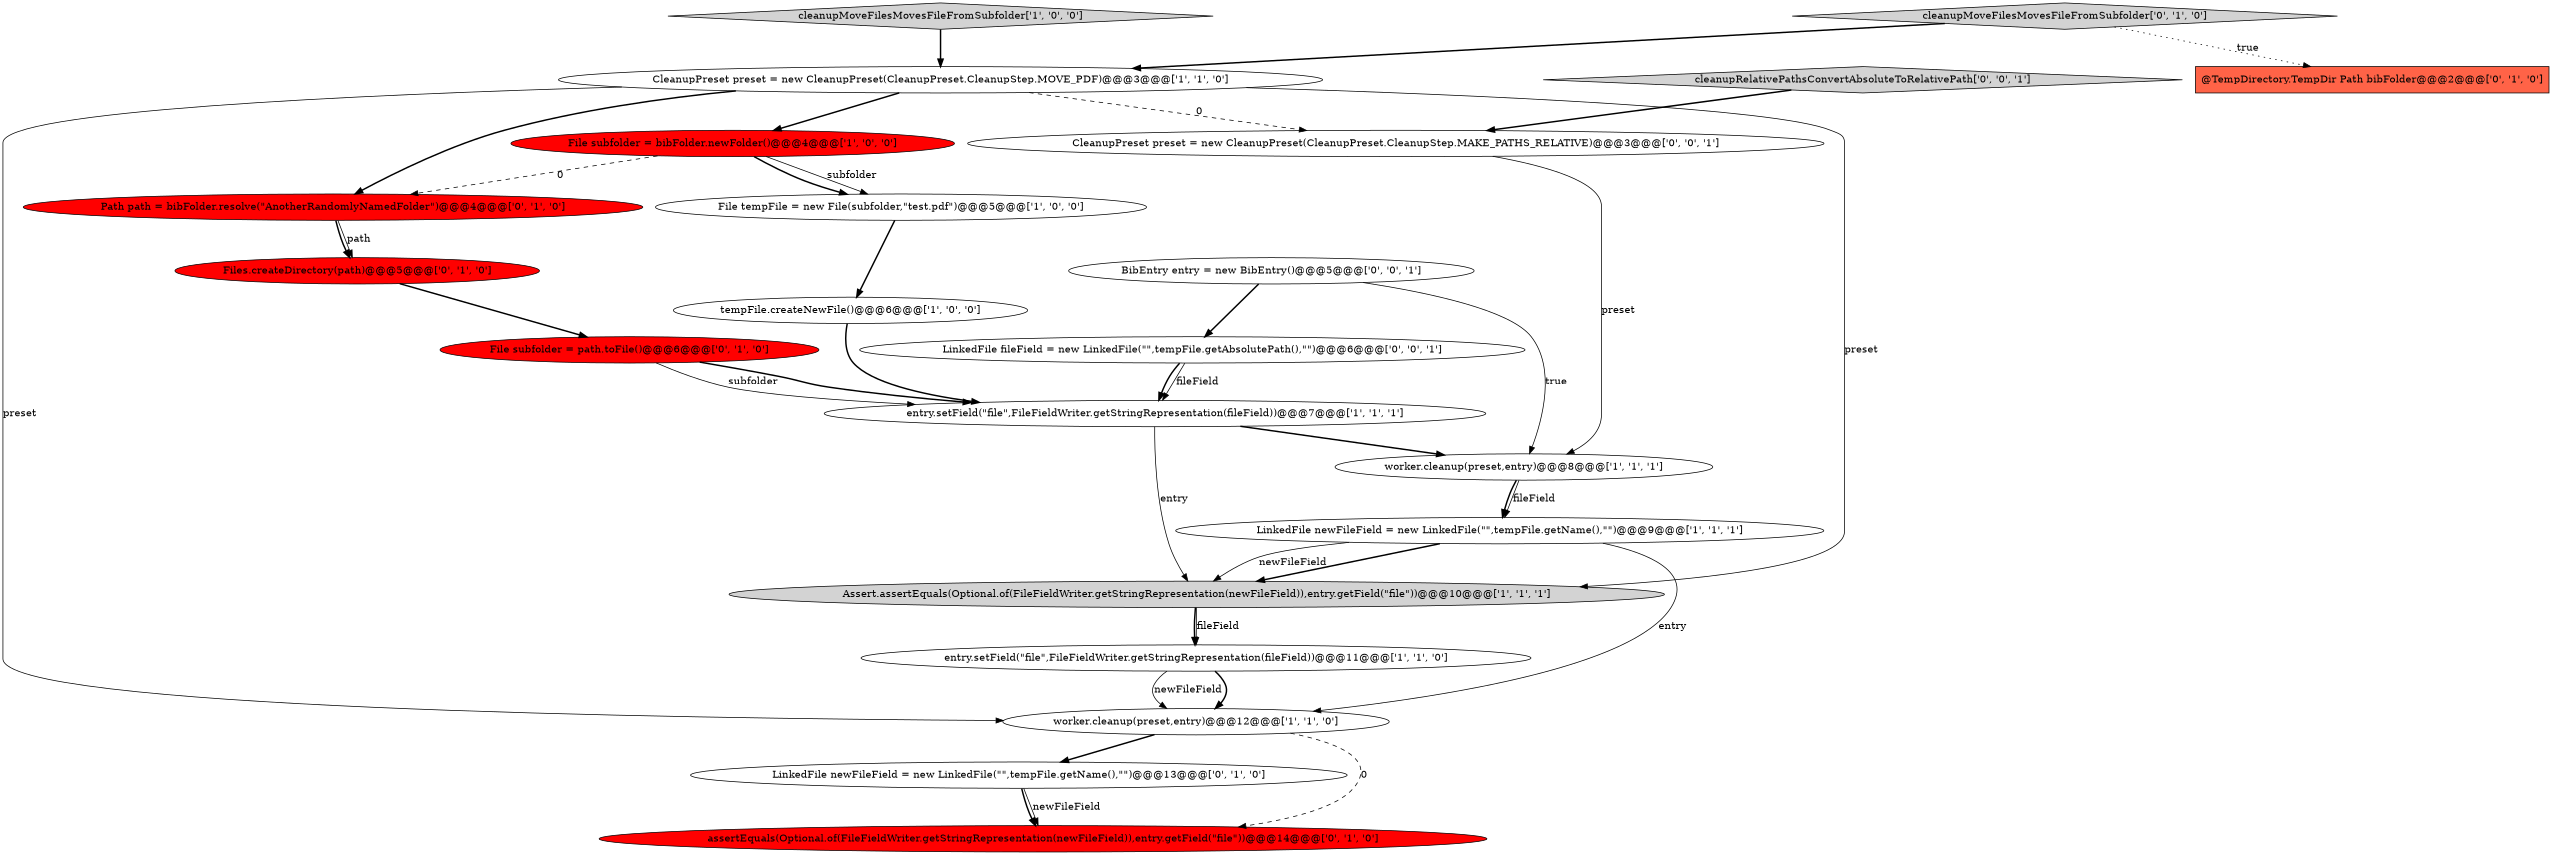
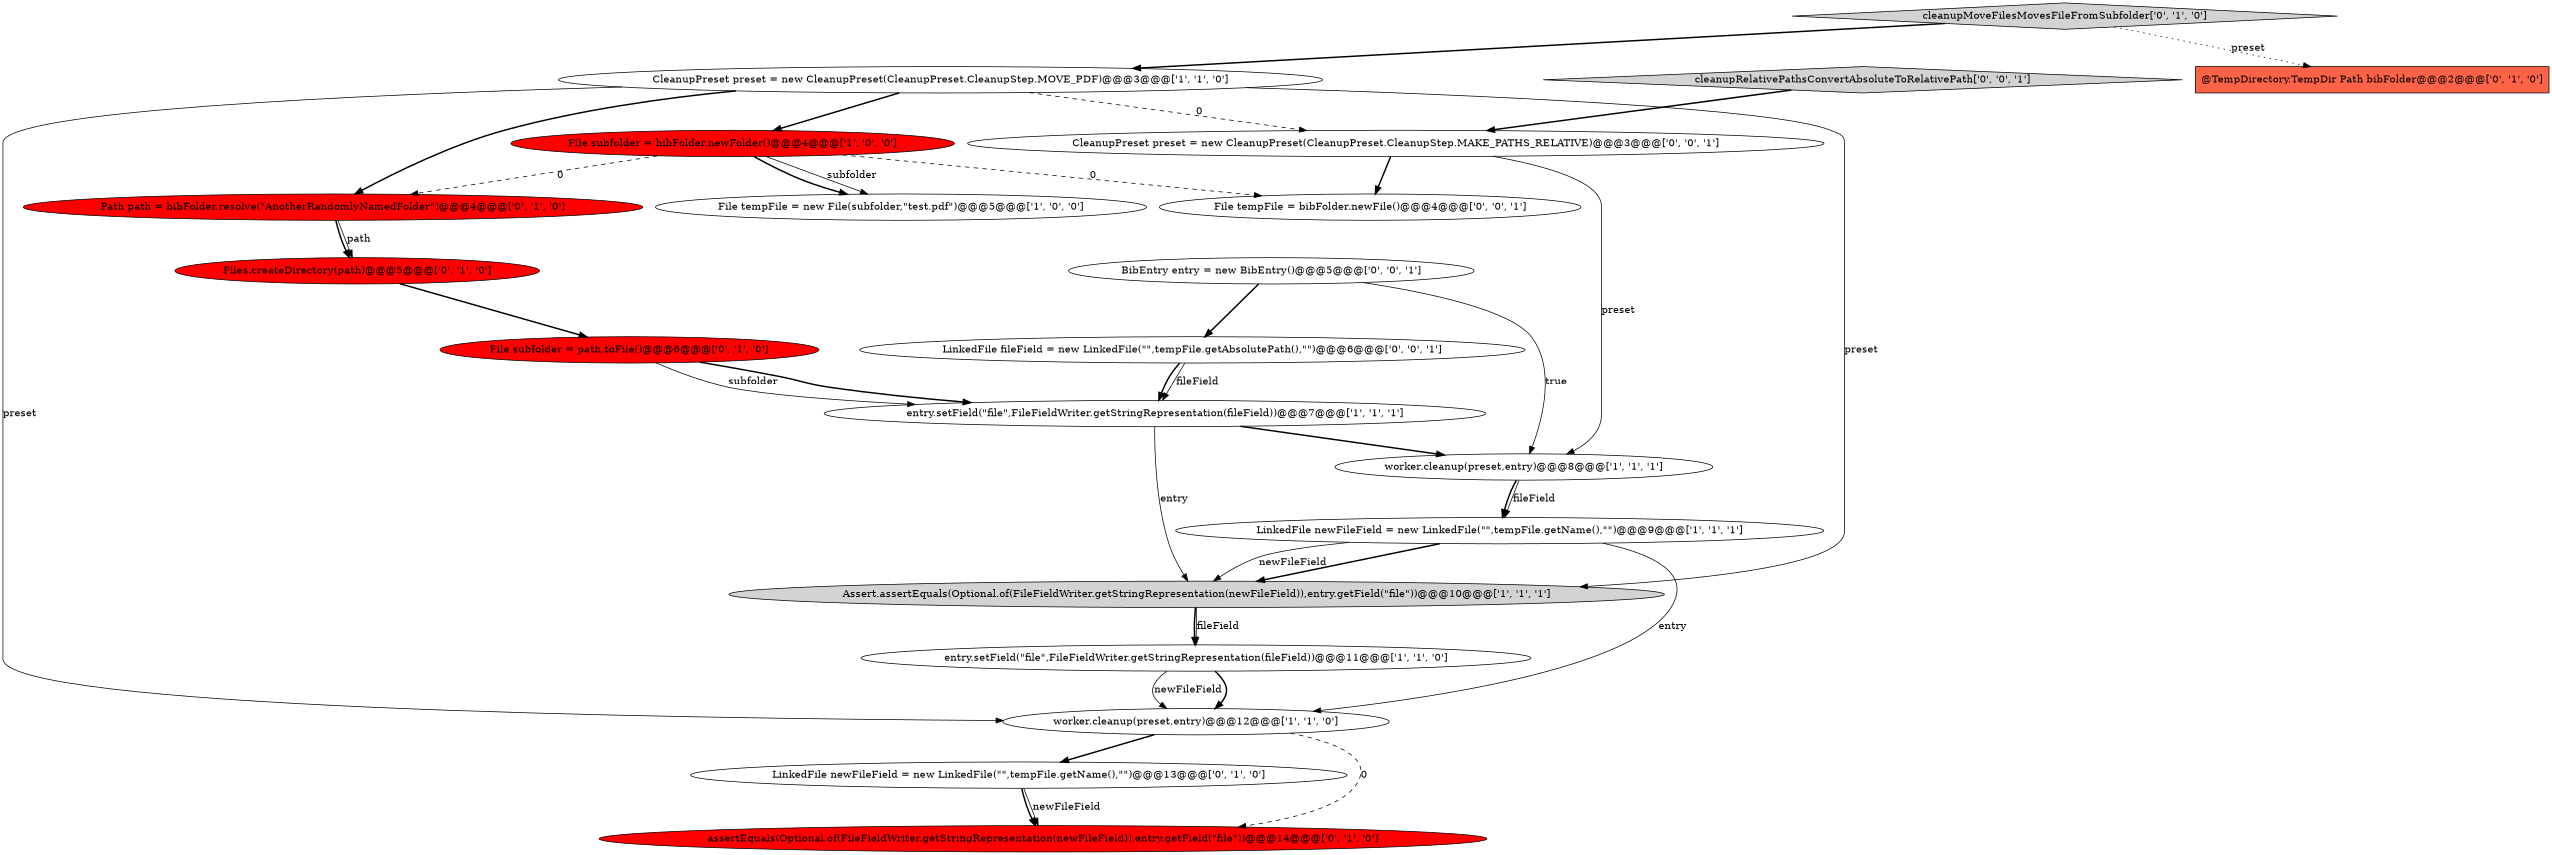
(941, 16) -> none
(2248, 48) -> (2248, 48)
none -> (1370, 207)
(851, 310) -> none
